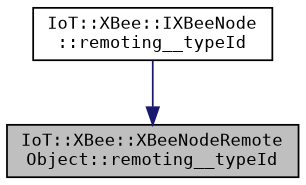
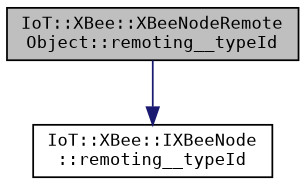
(153, 84) -> (153, 84)
